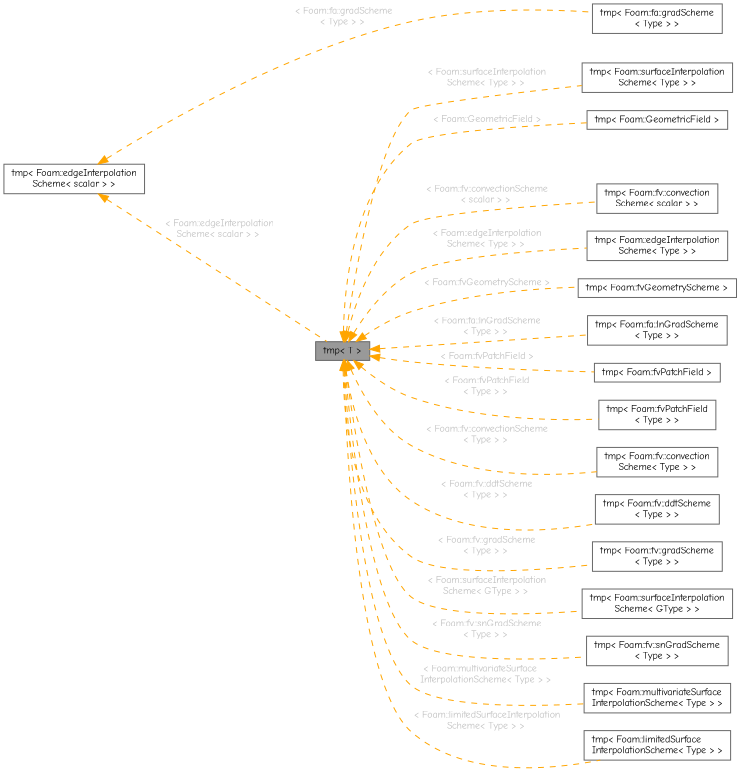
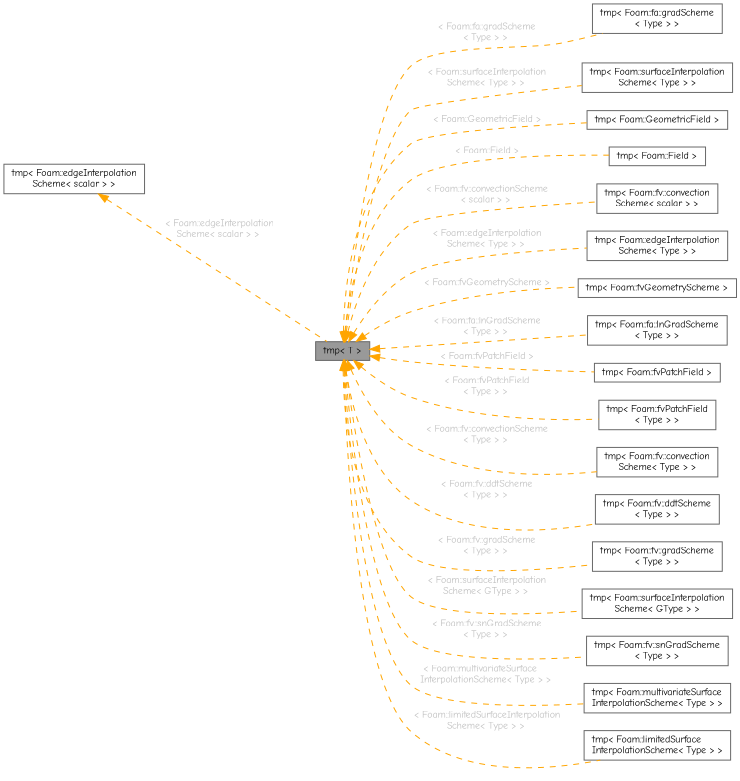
(338, 44) -> (391, 100)
none -> (657, 156)
